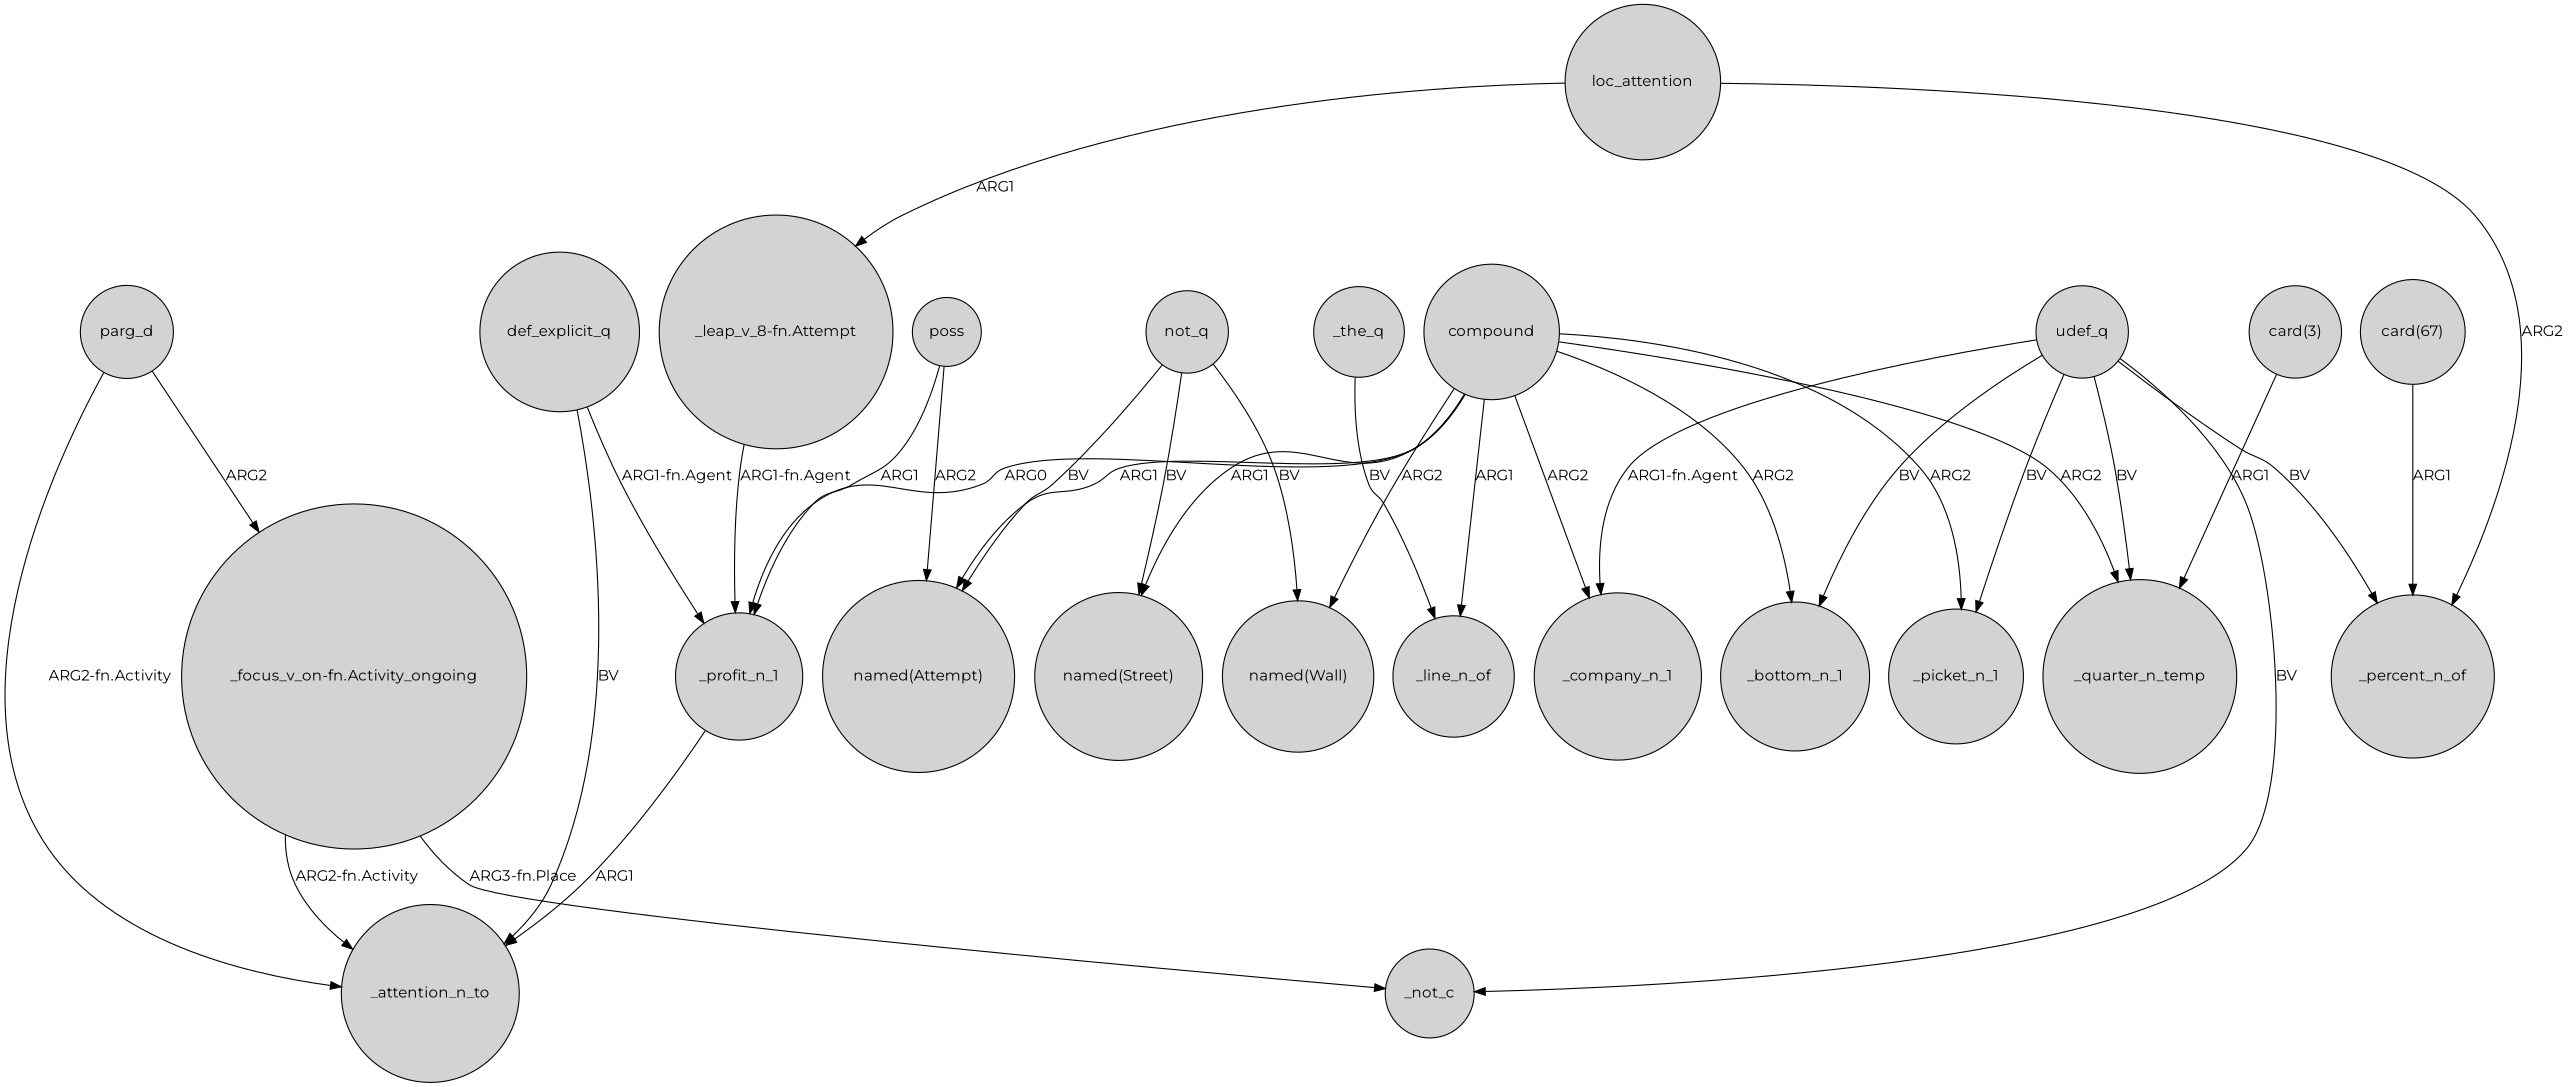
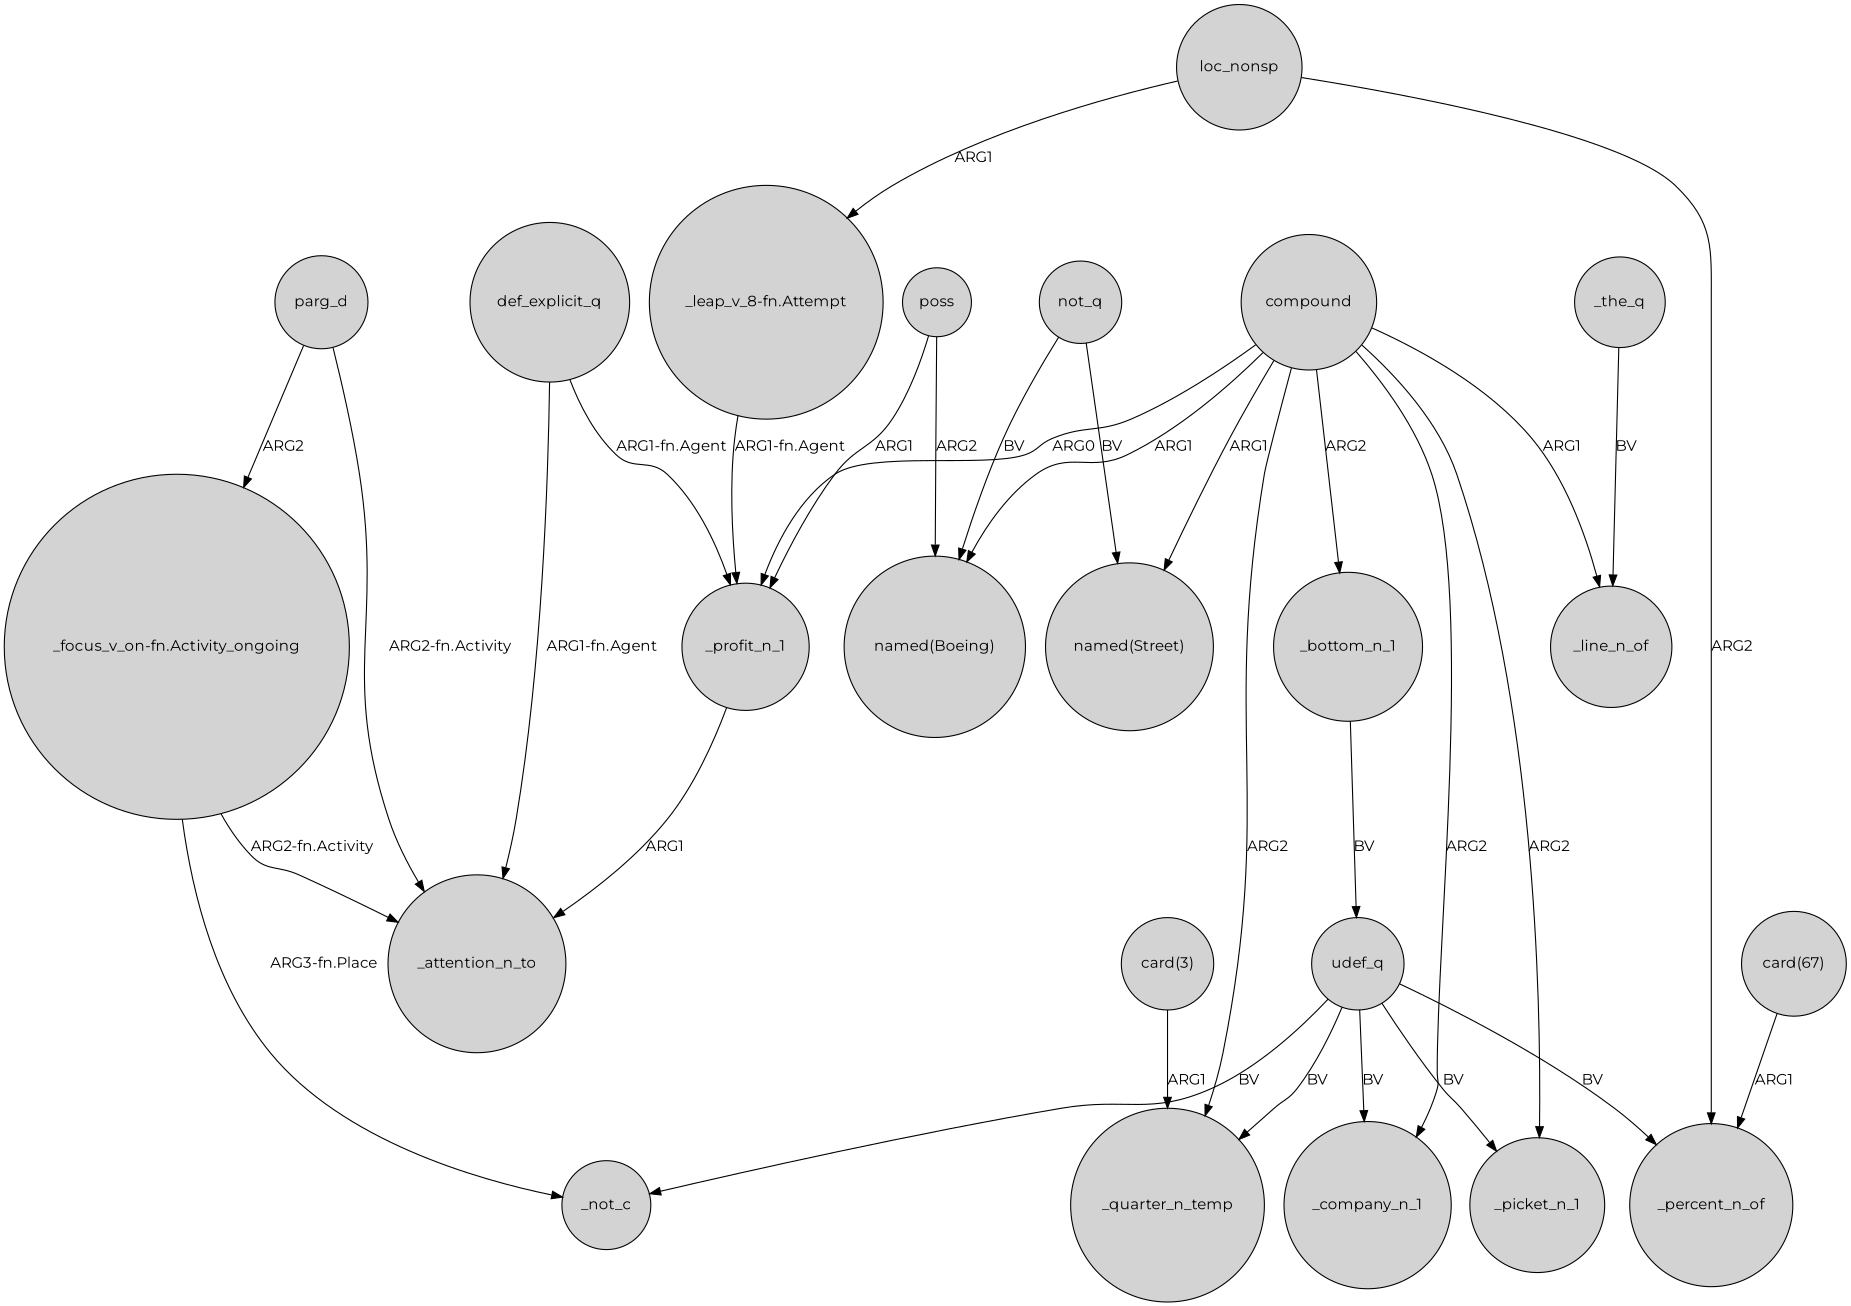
(1643, 82) -> (1239, 67)
(1916, 449) -> (1353, 814)
(1684, 476) -> (1373, 1081)
(609, 676) -> (603, 647)
(919, 676) -> (935, 647)
(1298, 676) -> none
